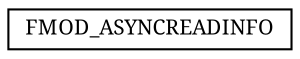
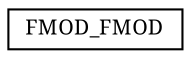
(150, 29) -> (95, 29)
